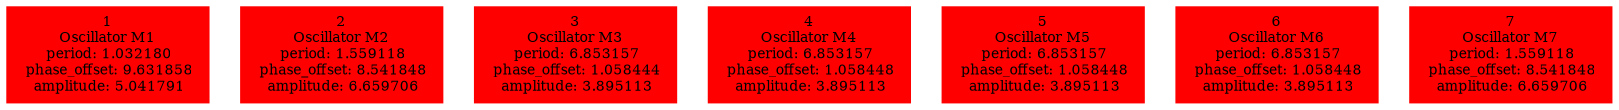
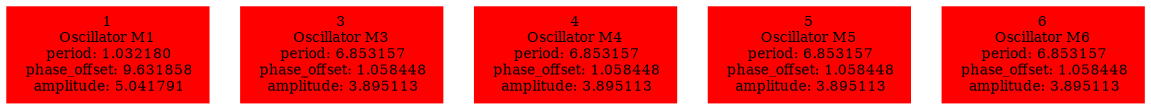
(342, 55) -> none
(1511, 55) -> none
(576, 70) -> (342, 70)
